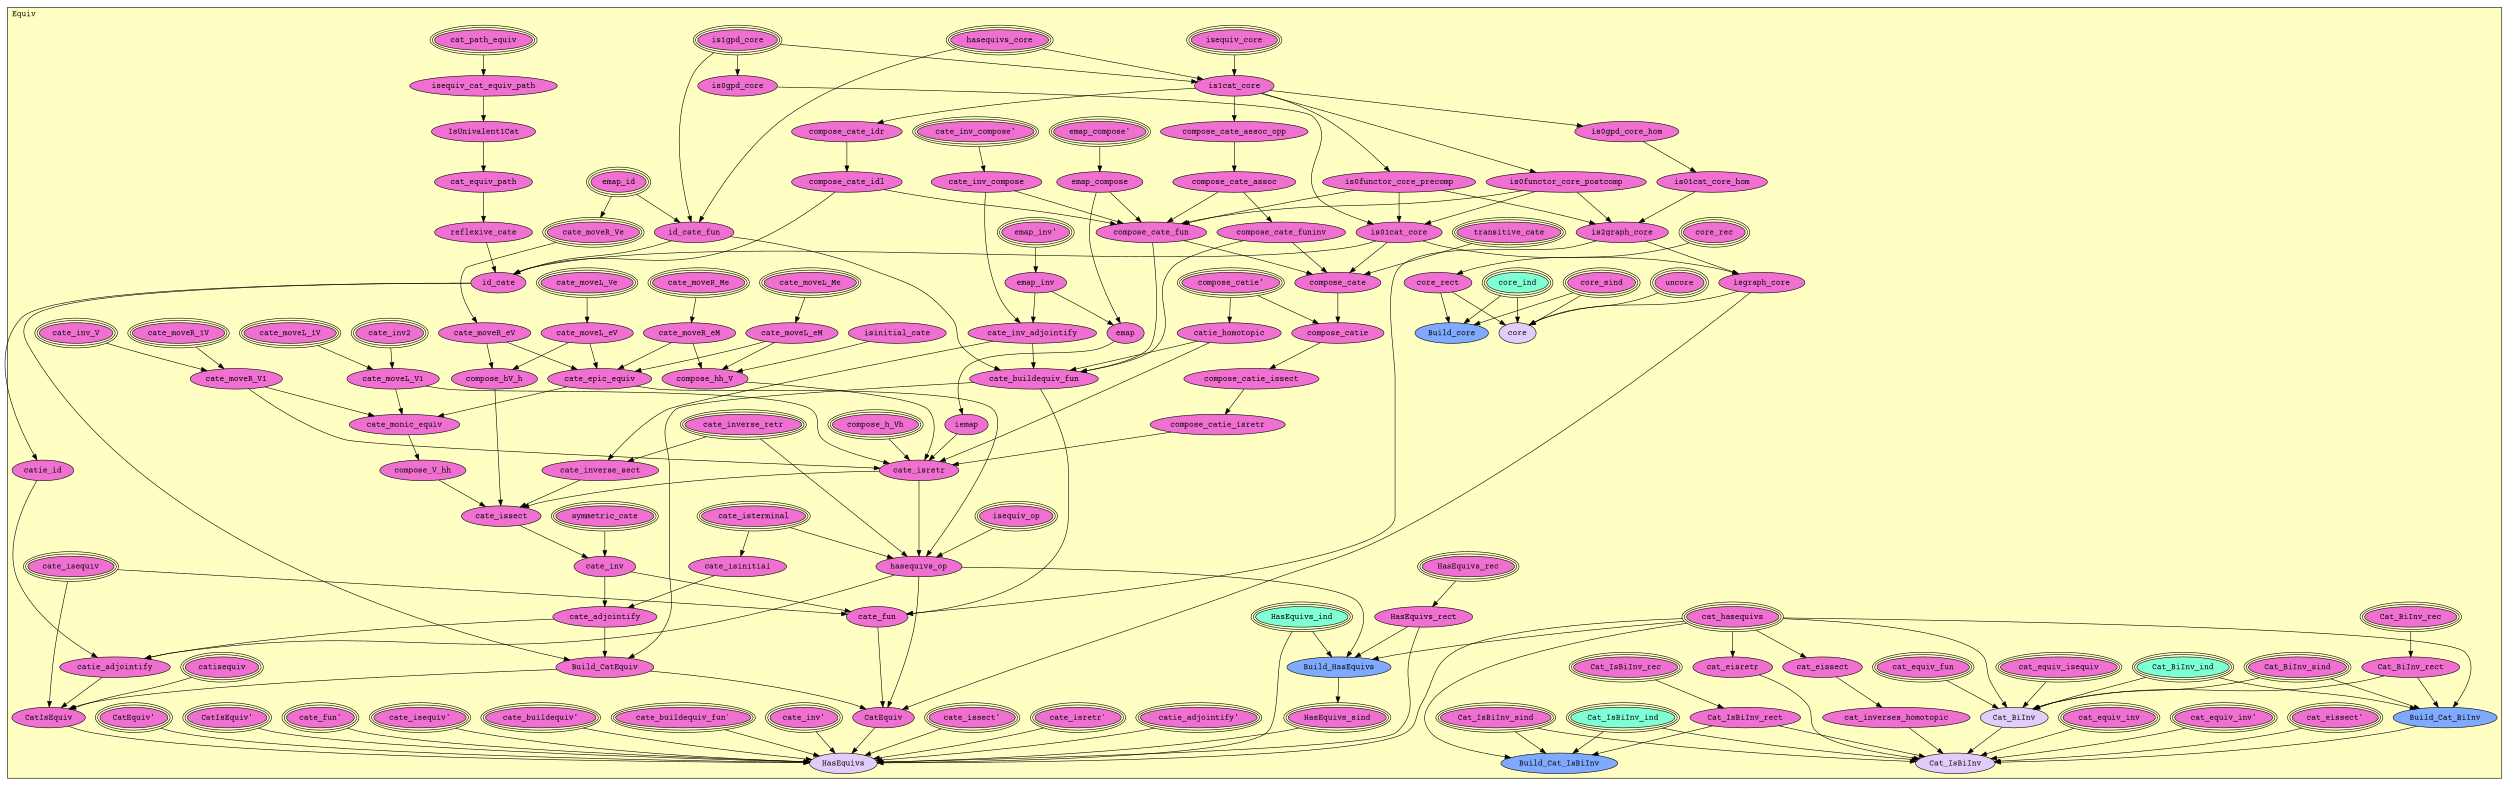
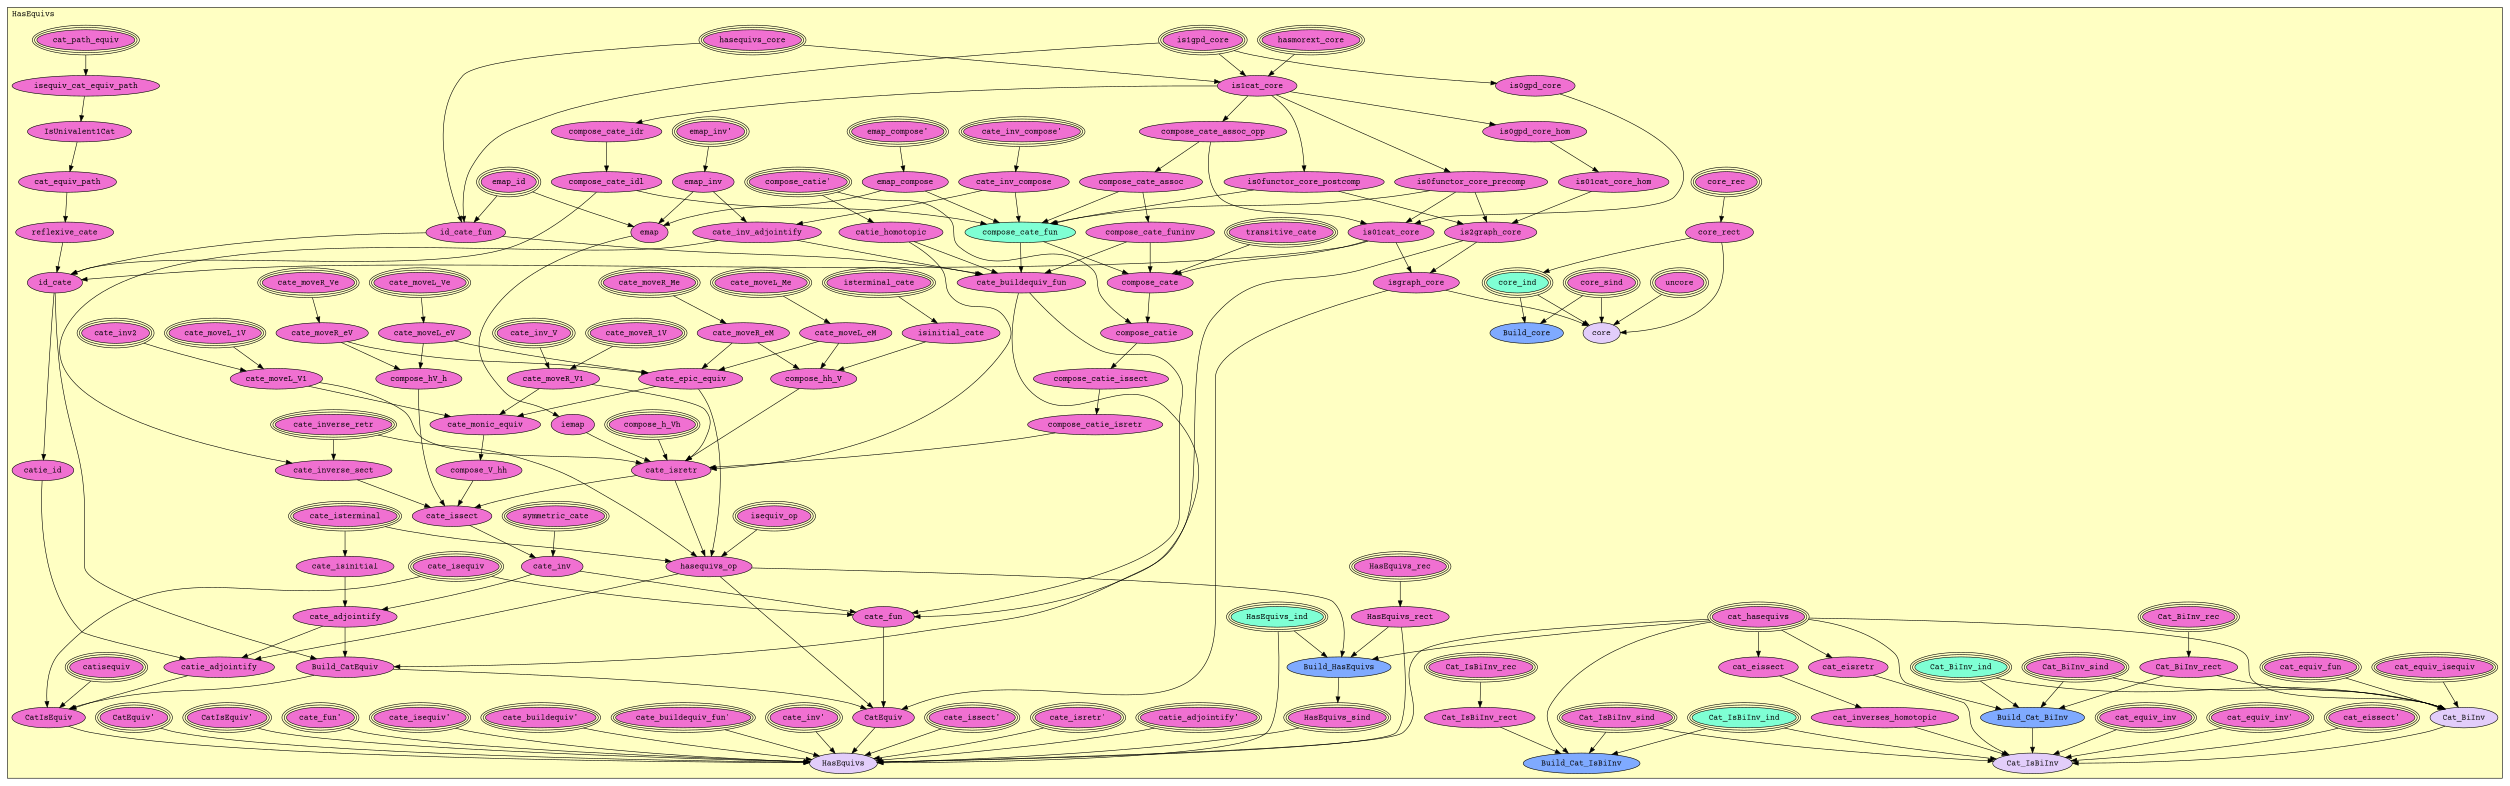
(24, 14) -> (33, 14)
(1234, 40) -> (1311, 40)
(607, 204) -> (583, 210)
(1483, 207) -> (1260, 211)
(1151, 232) -> (1020, 232)
none -> (879, 283)
(1444, 305) -> (1620, 252)
(1849, 741) -> none
